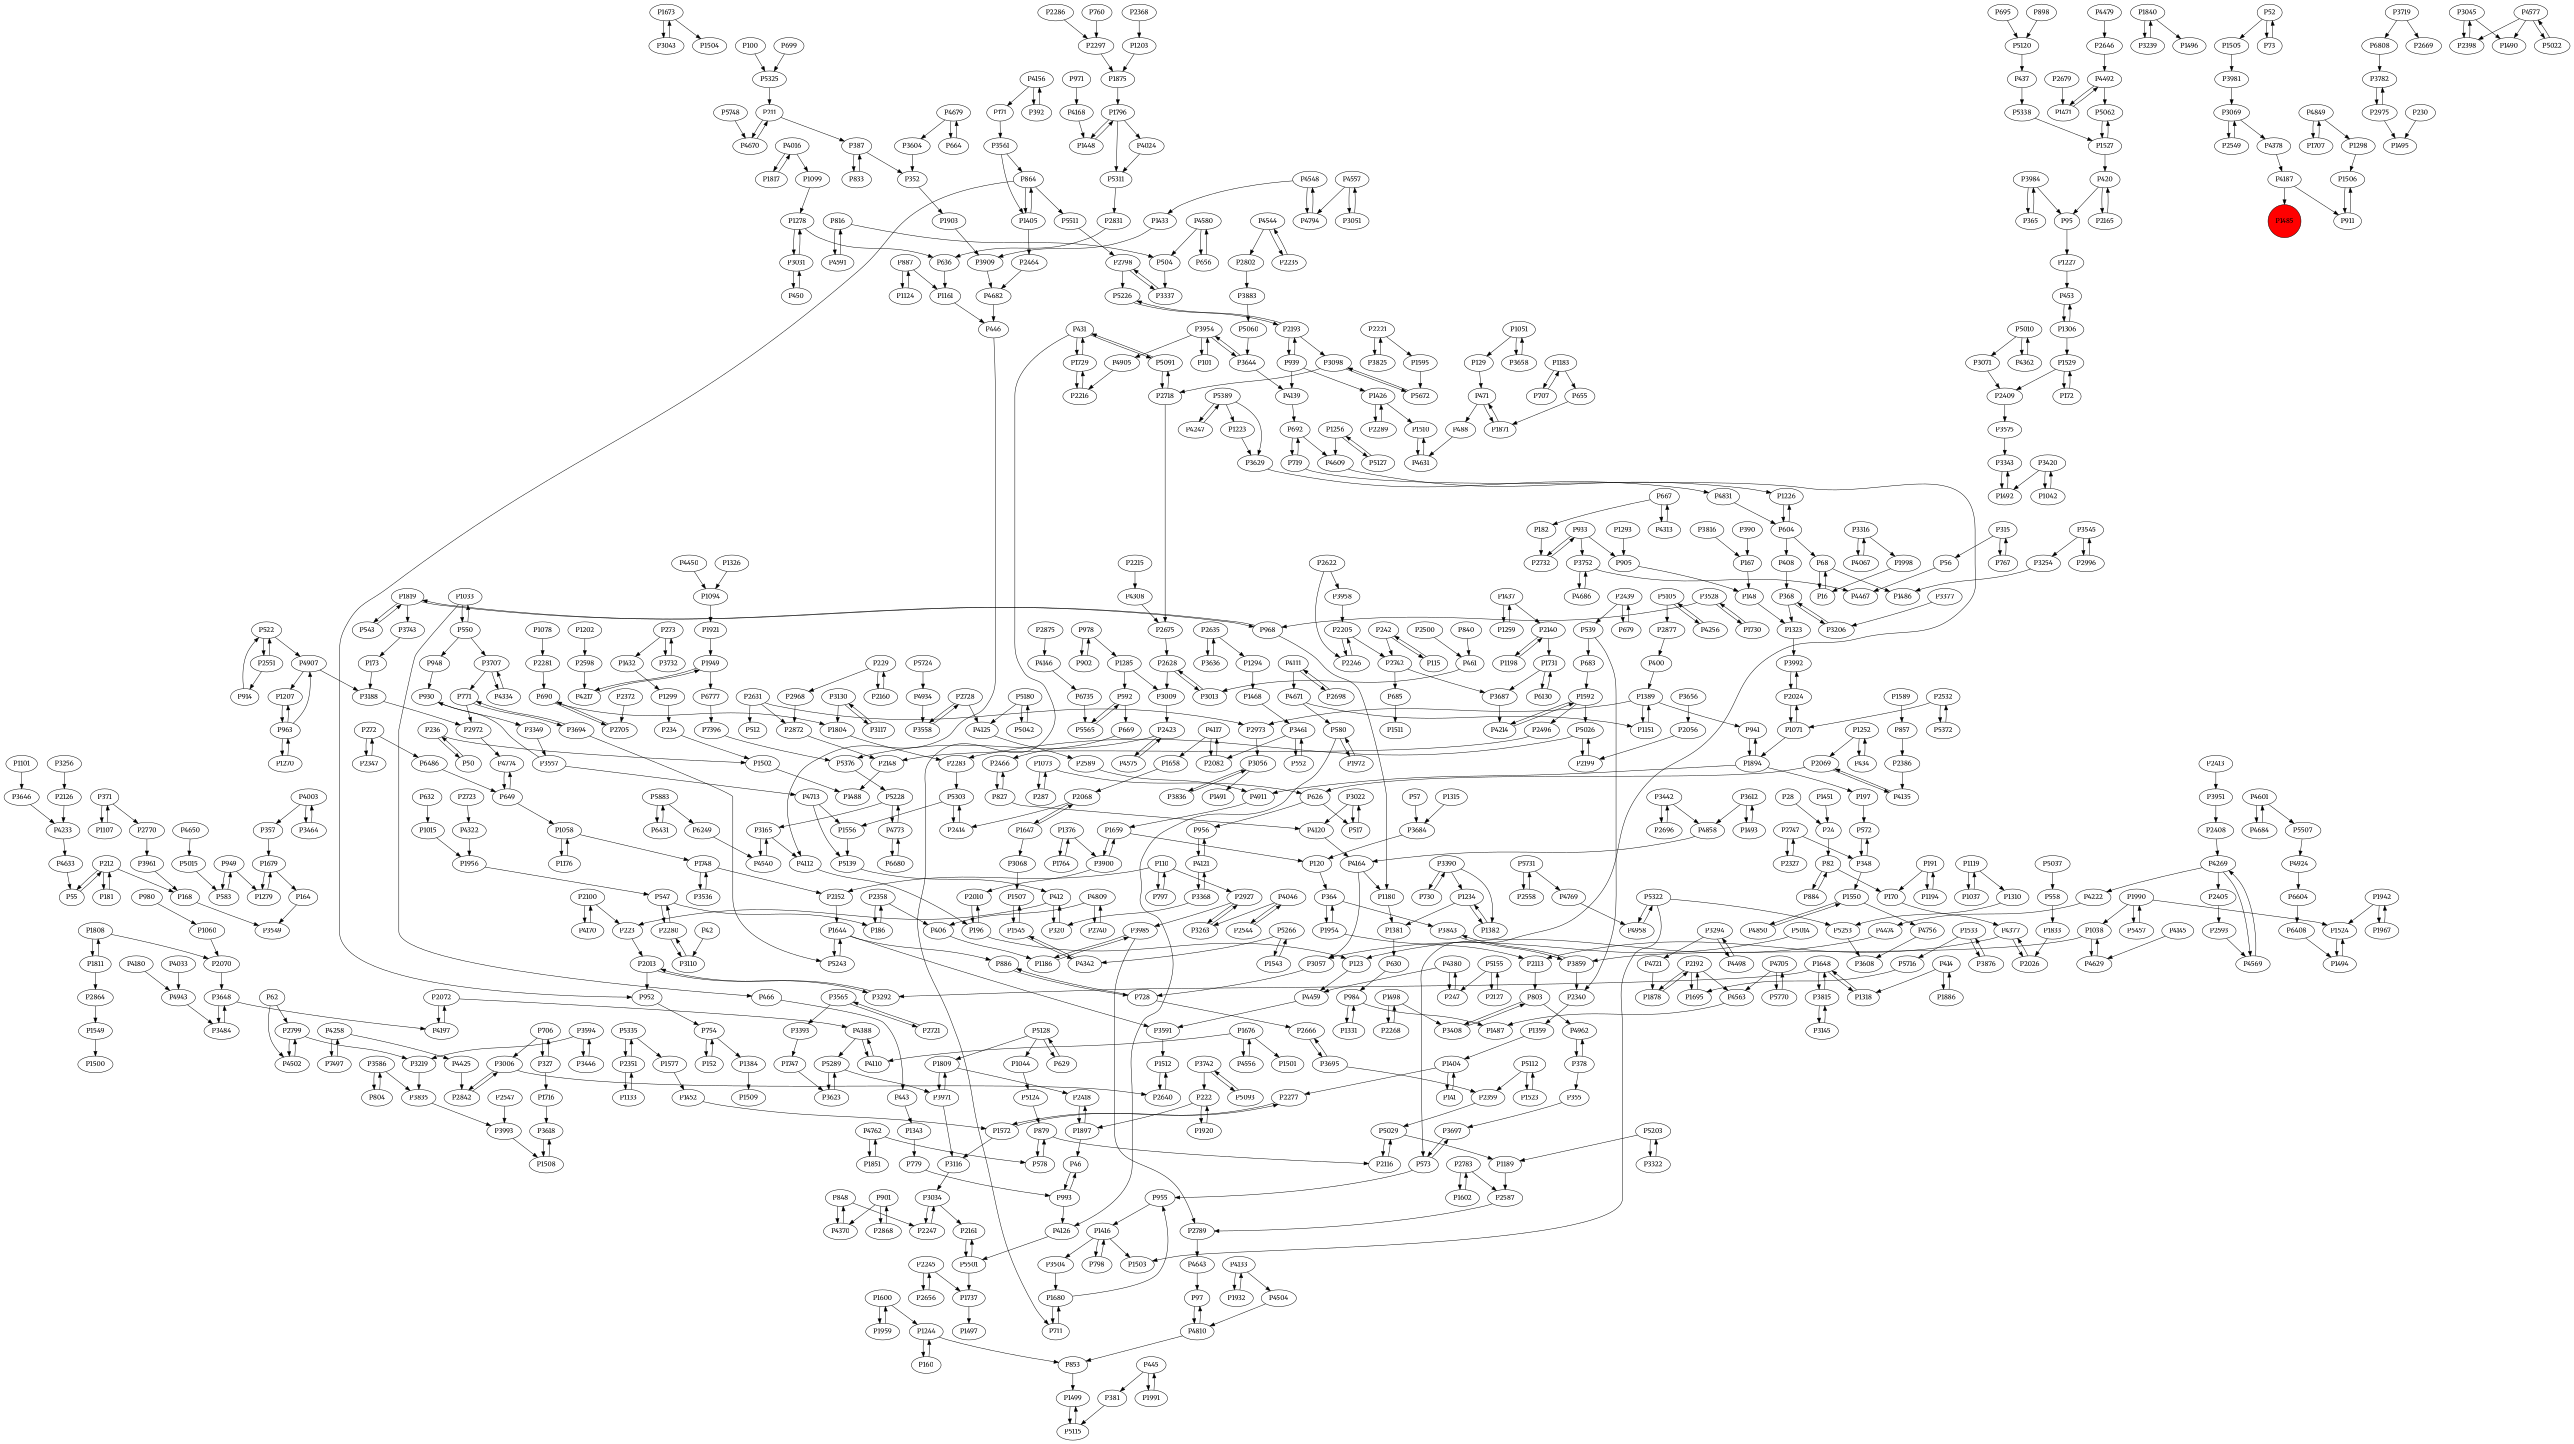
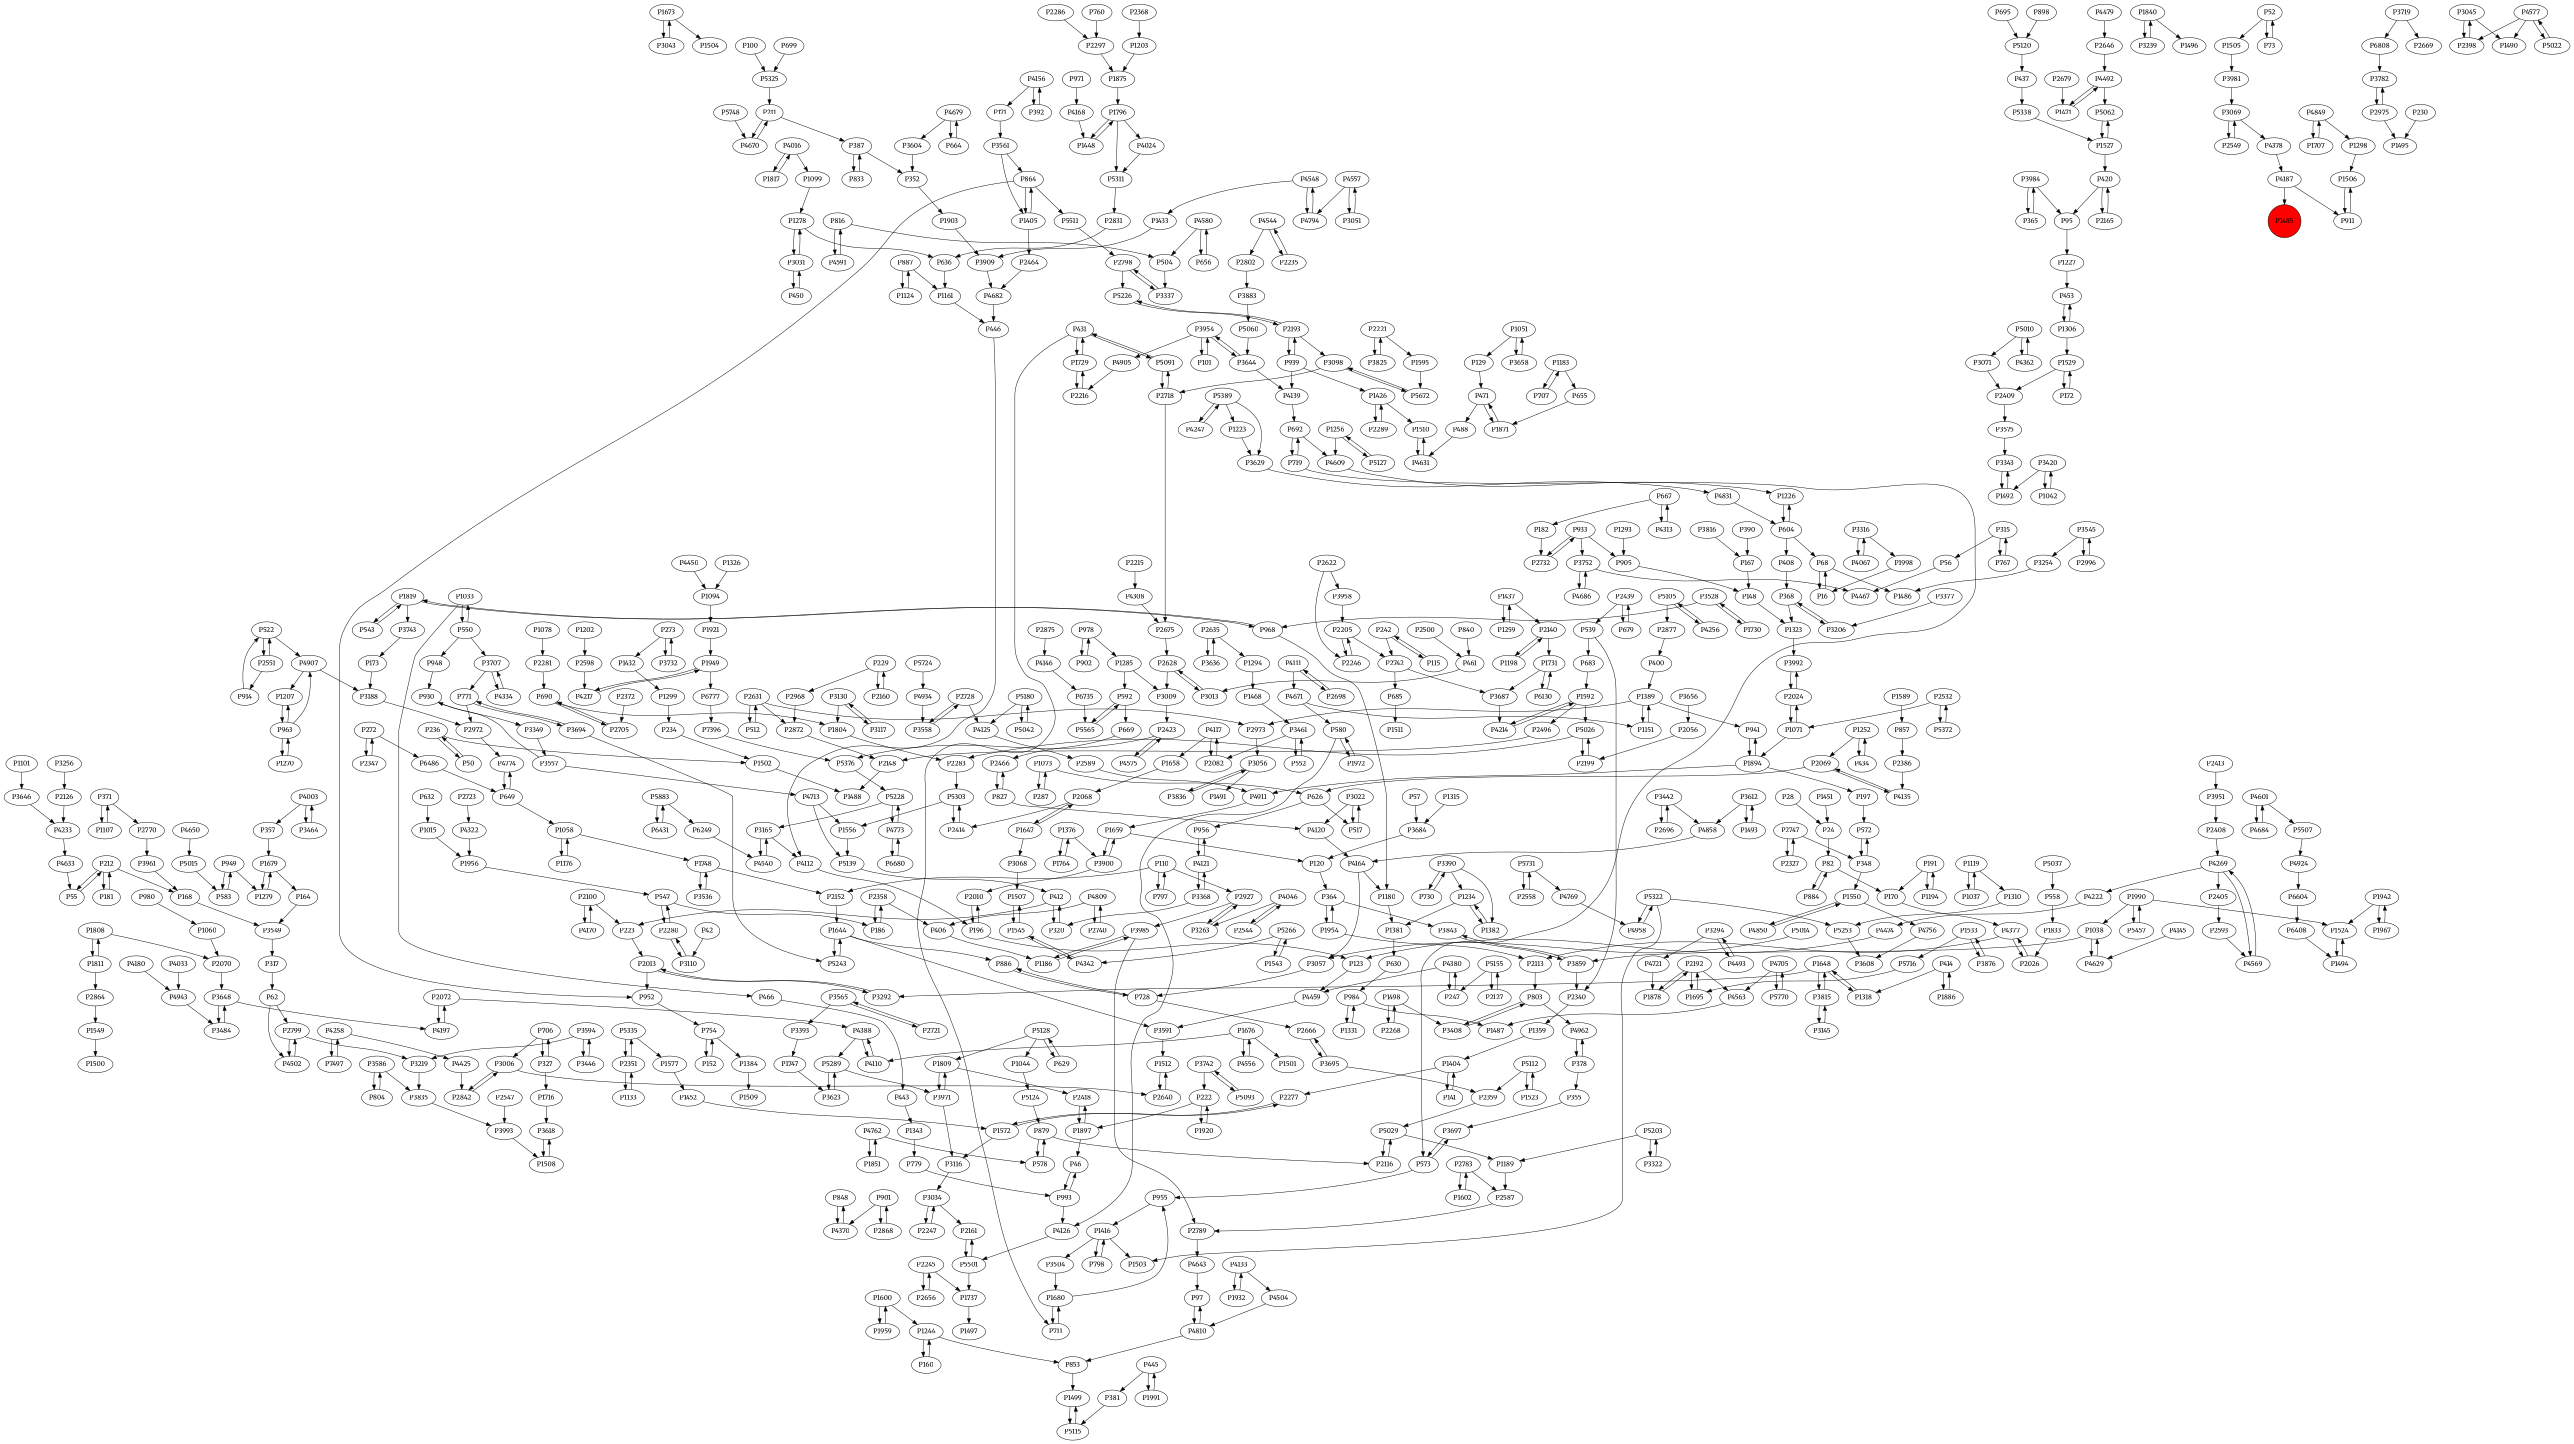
none -> (756, 717)
none -> (272, 964)
(1737, 964) -> (1737, 964)
(884, 1215) -> none
